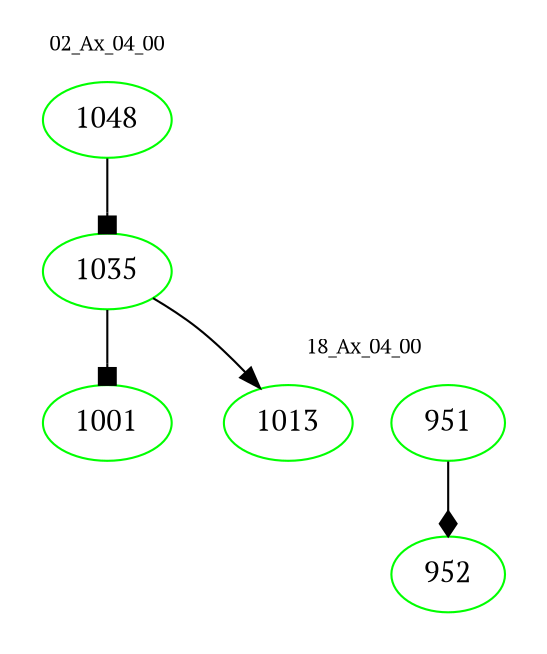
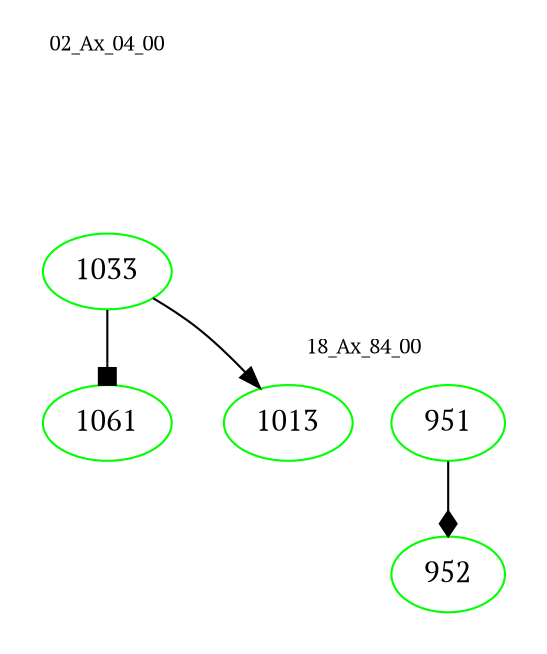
(107, 120) -> none
(107, 271) -> (107, 271)
(364, 348) -> (364, 348)
(107, 423) -> (107, 423)
